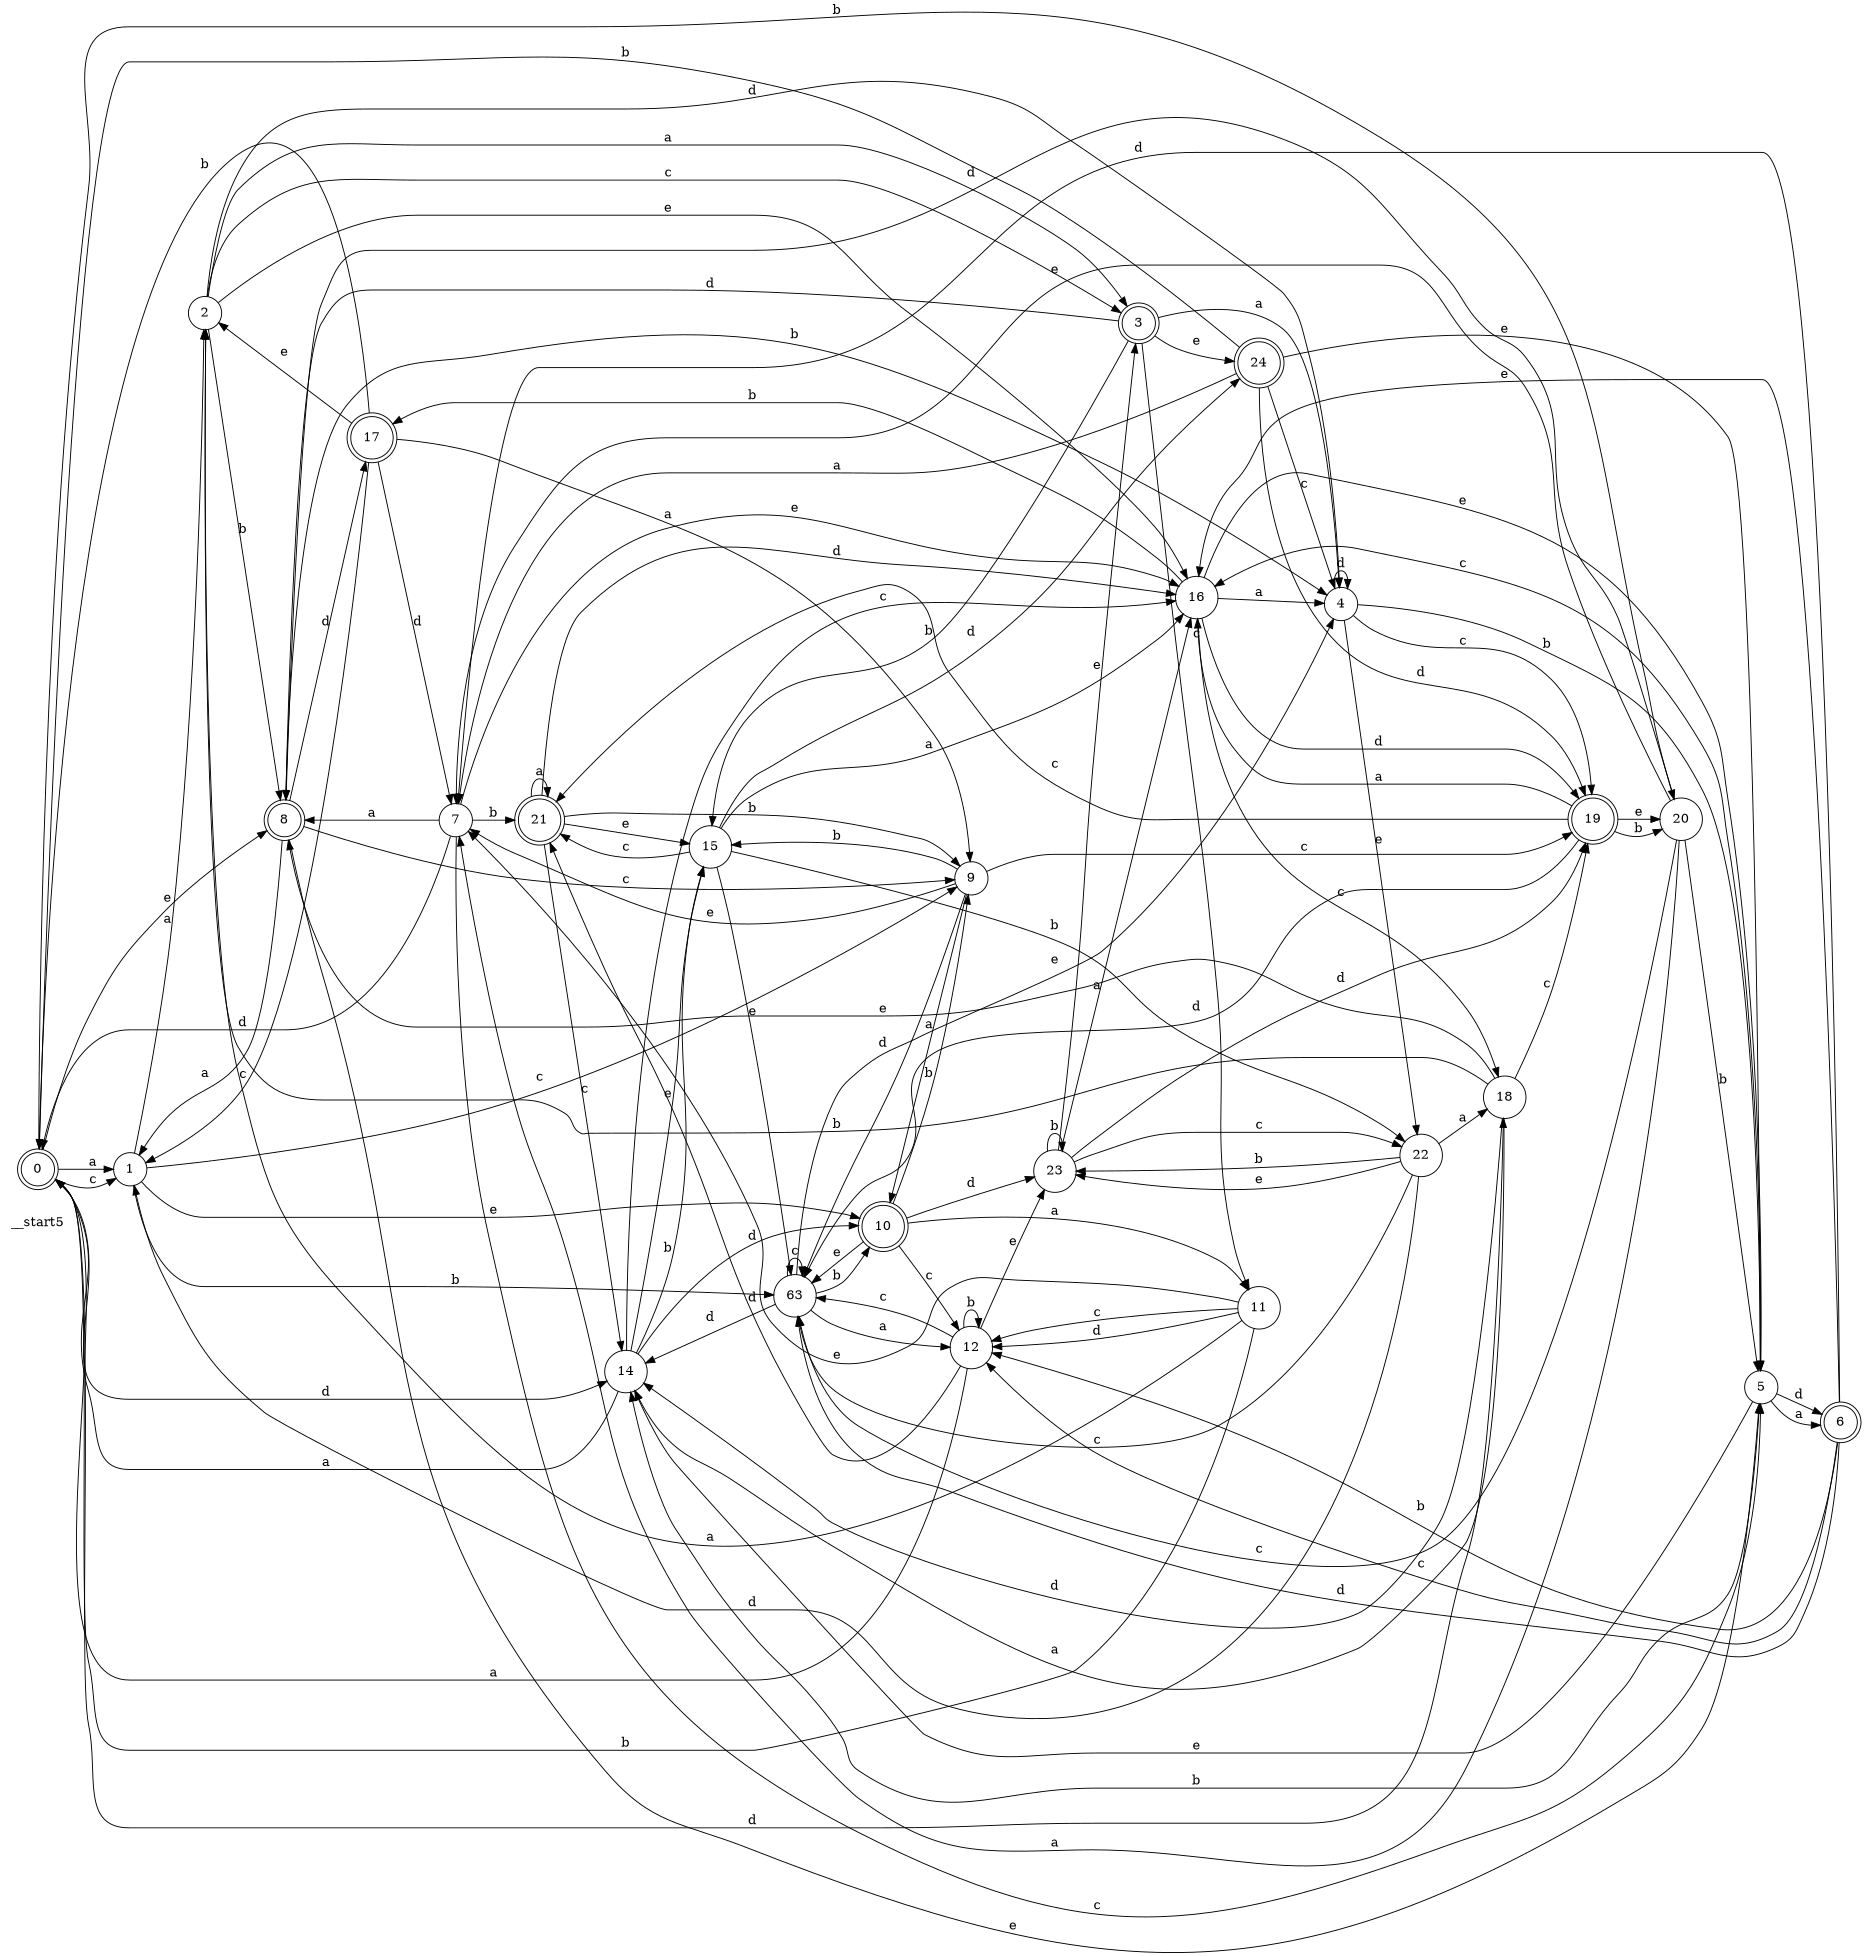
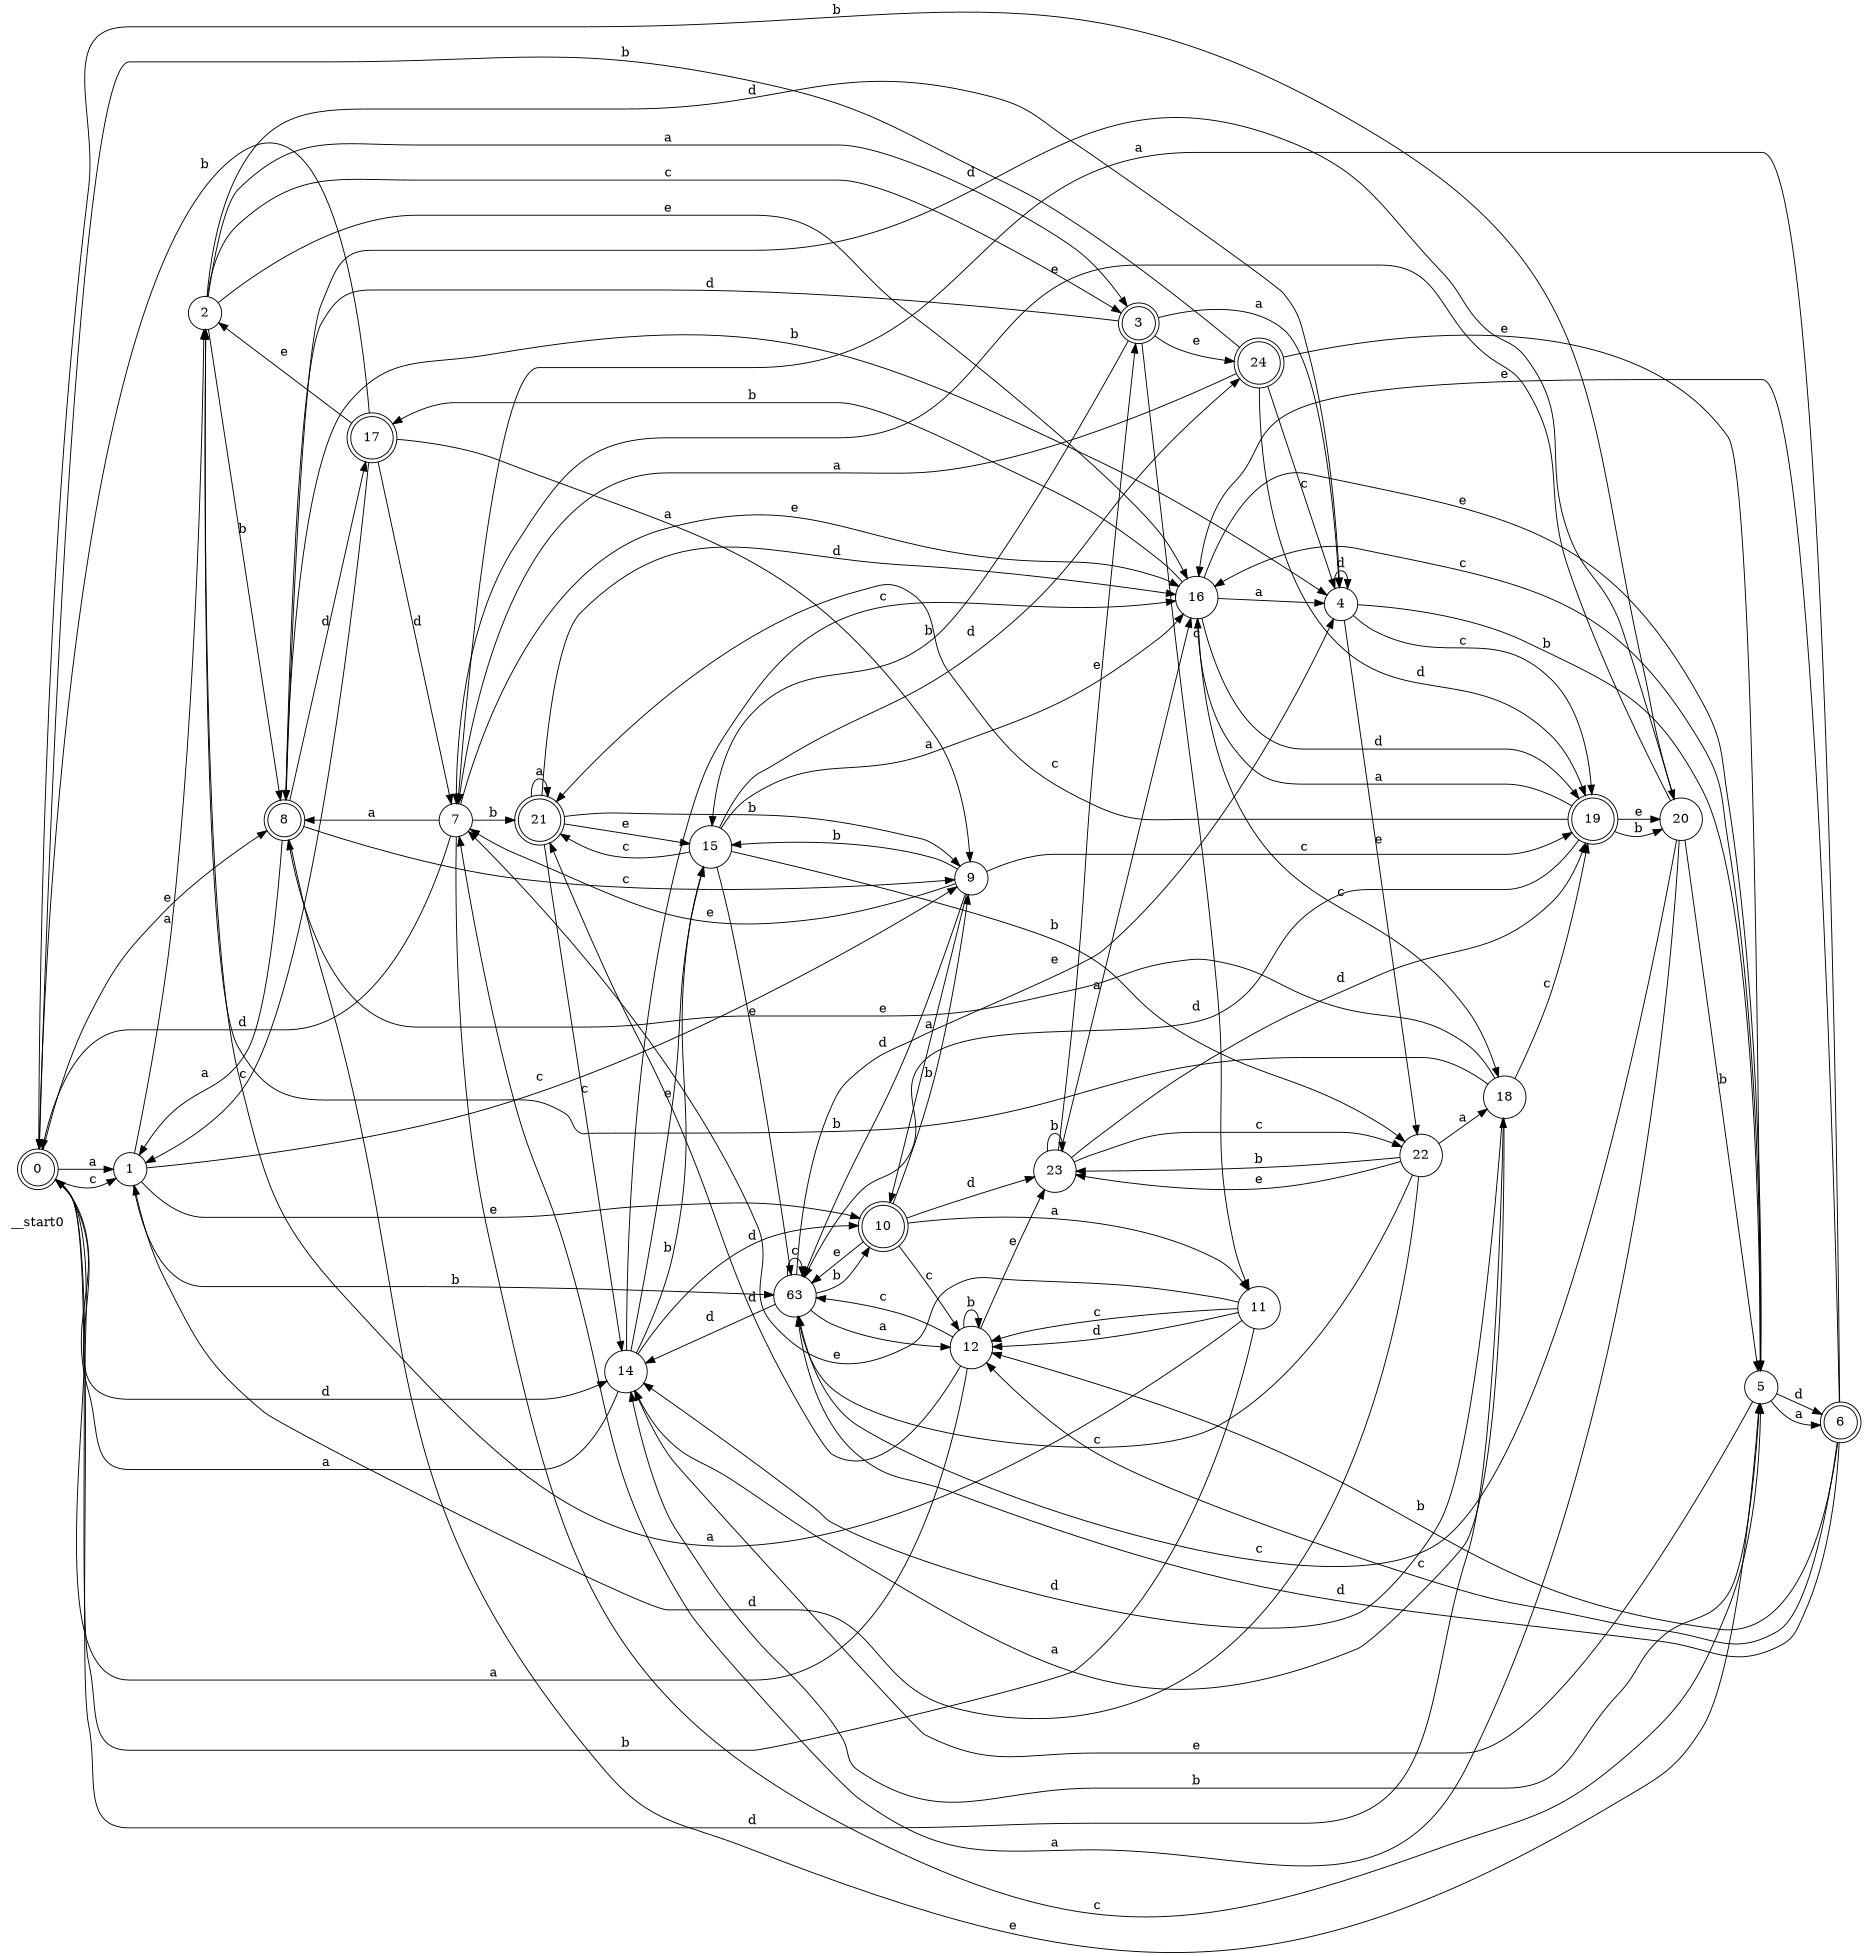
(1139, 148) -> (1139, 148)
(38, 1223) -> (38, 1223)
